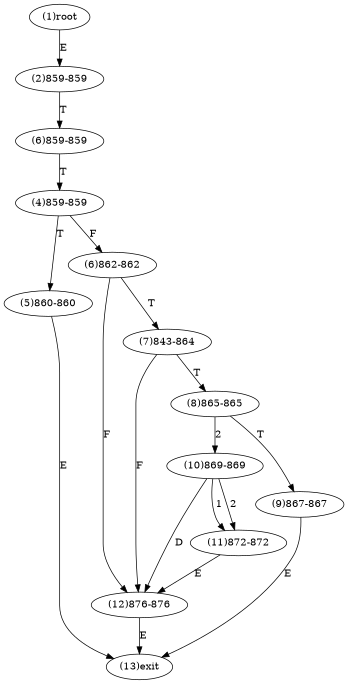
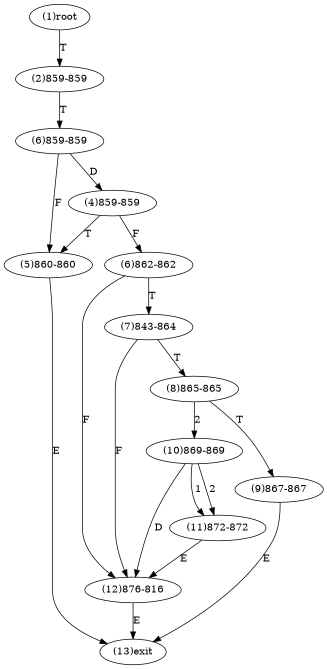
(64, 48) -> (63, 48)
(63, 172) -> (94, 172)
none -> (54, 199)
(139, 605) -> (133, 590)
